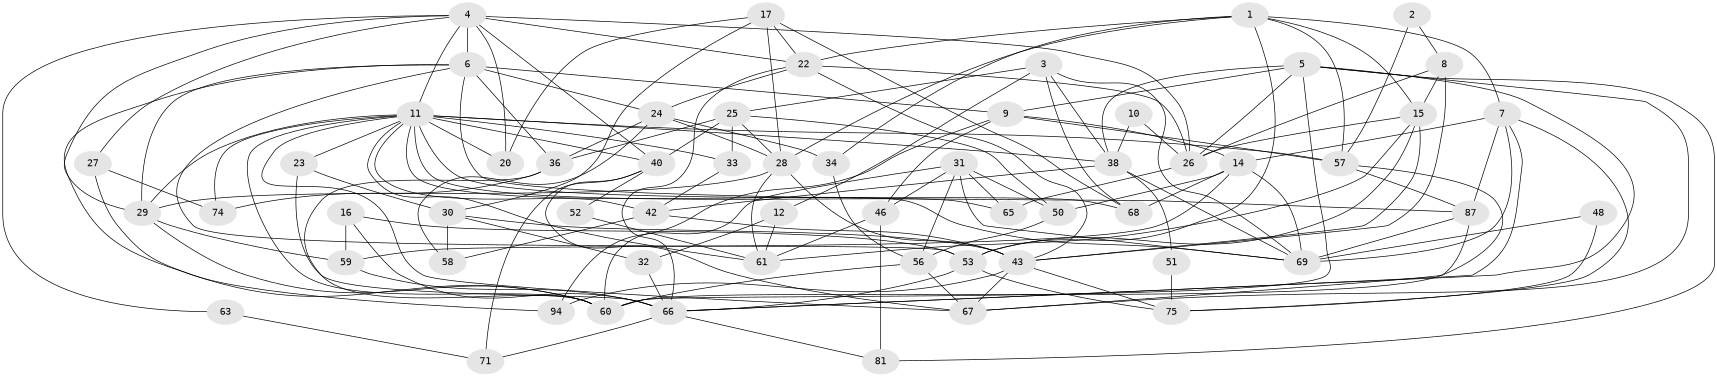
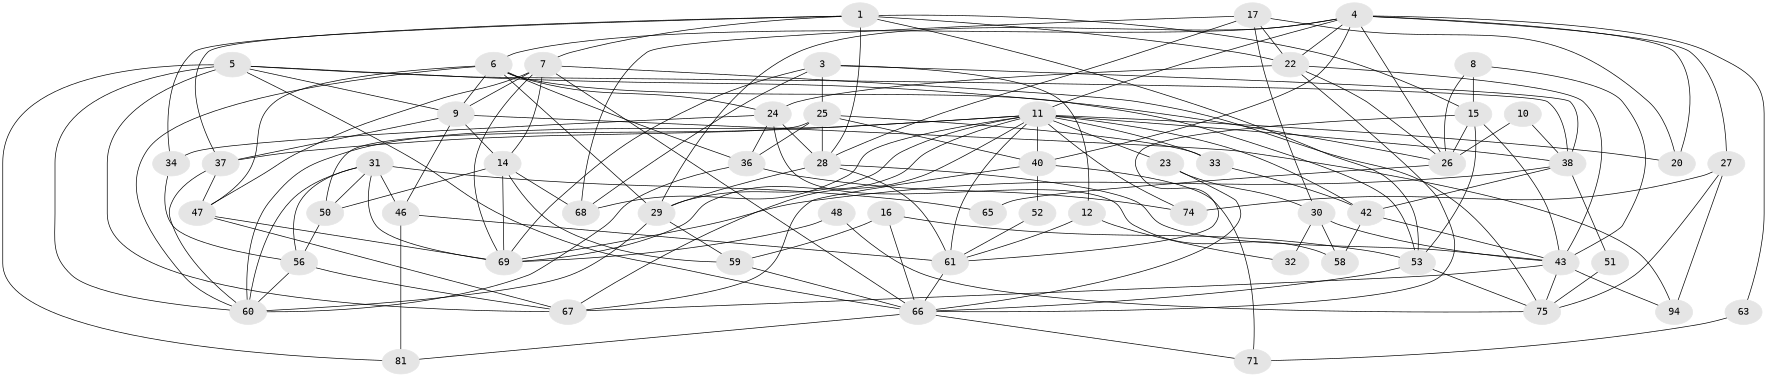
(1412, 15) -> none
none -> (500, 89)
(1340, 164) -> (221, 164)
(684, 199) -> none
(1471, 213) -> (197, 213)
none -> (1652, 258)
(658, 291) -> (934, 287)
